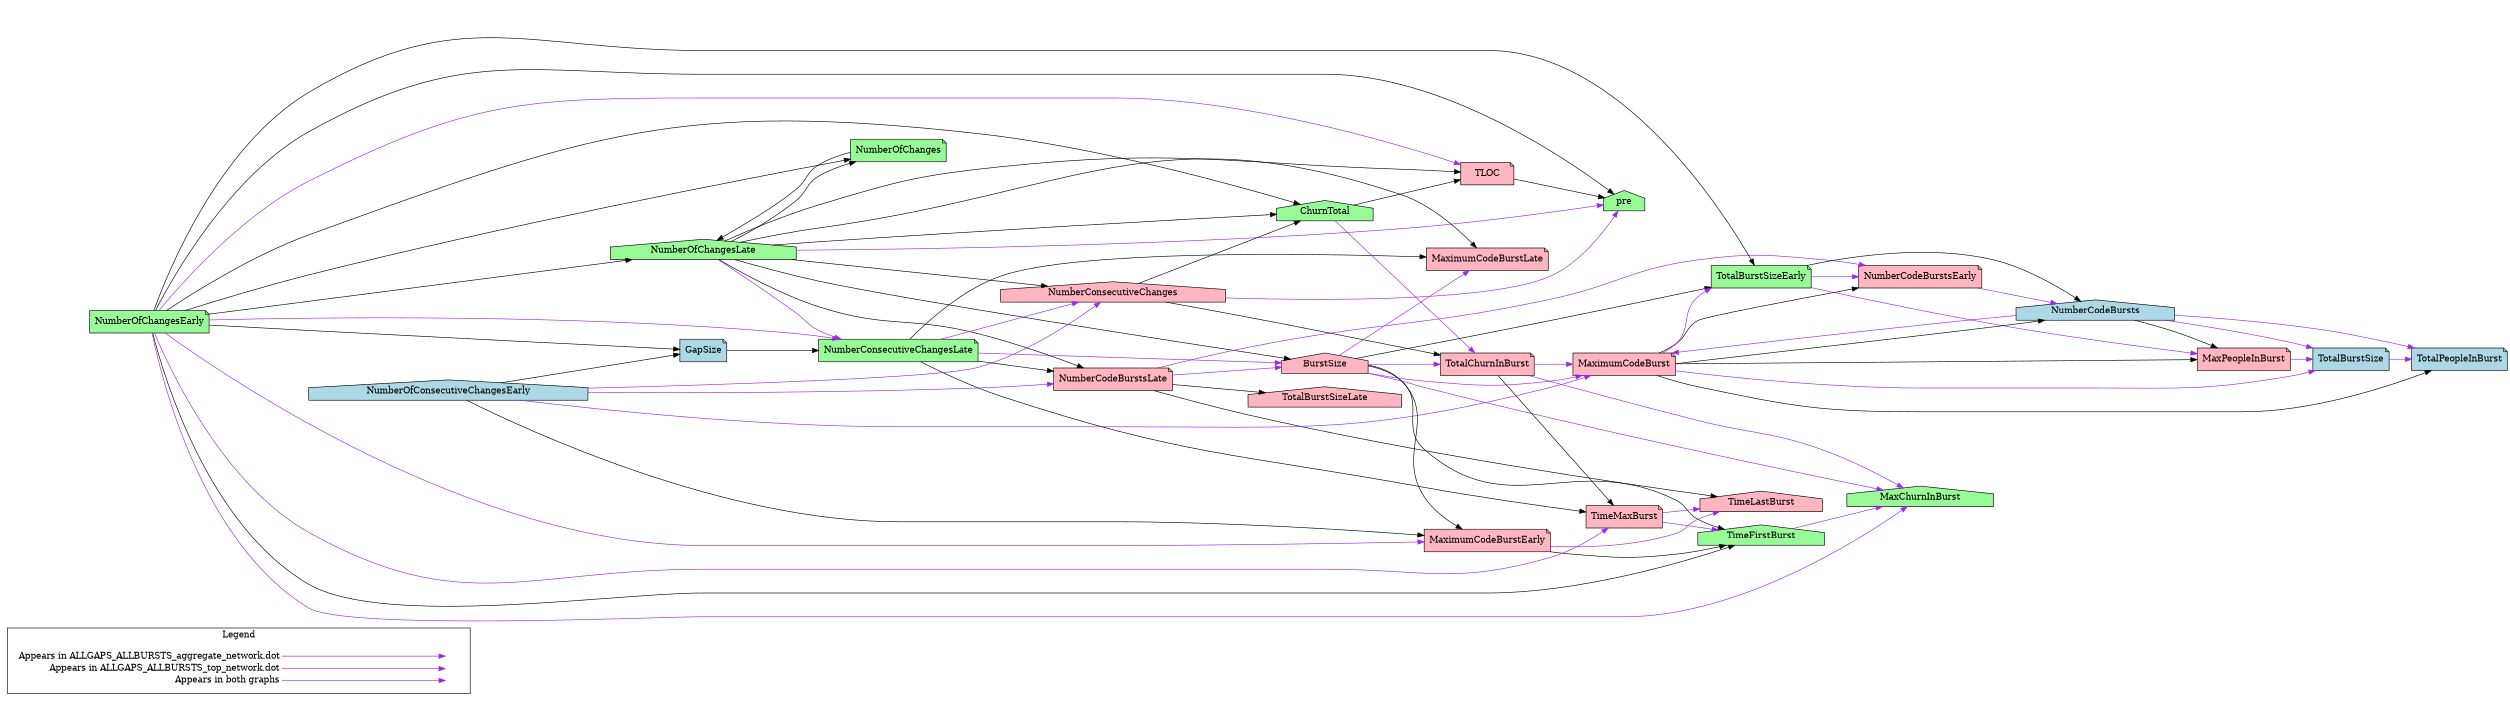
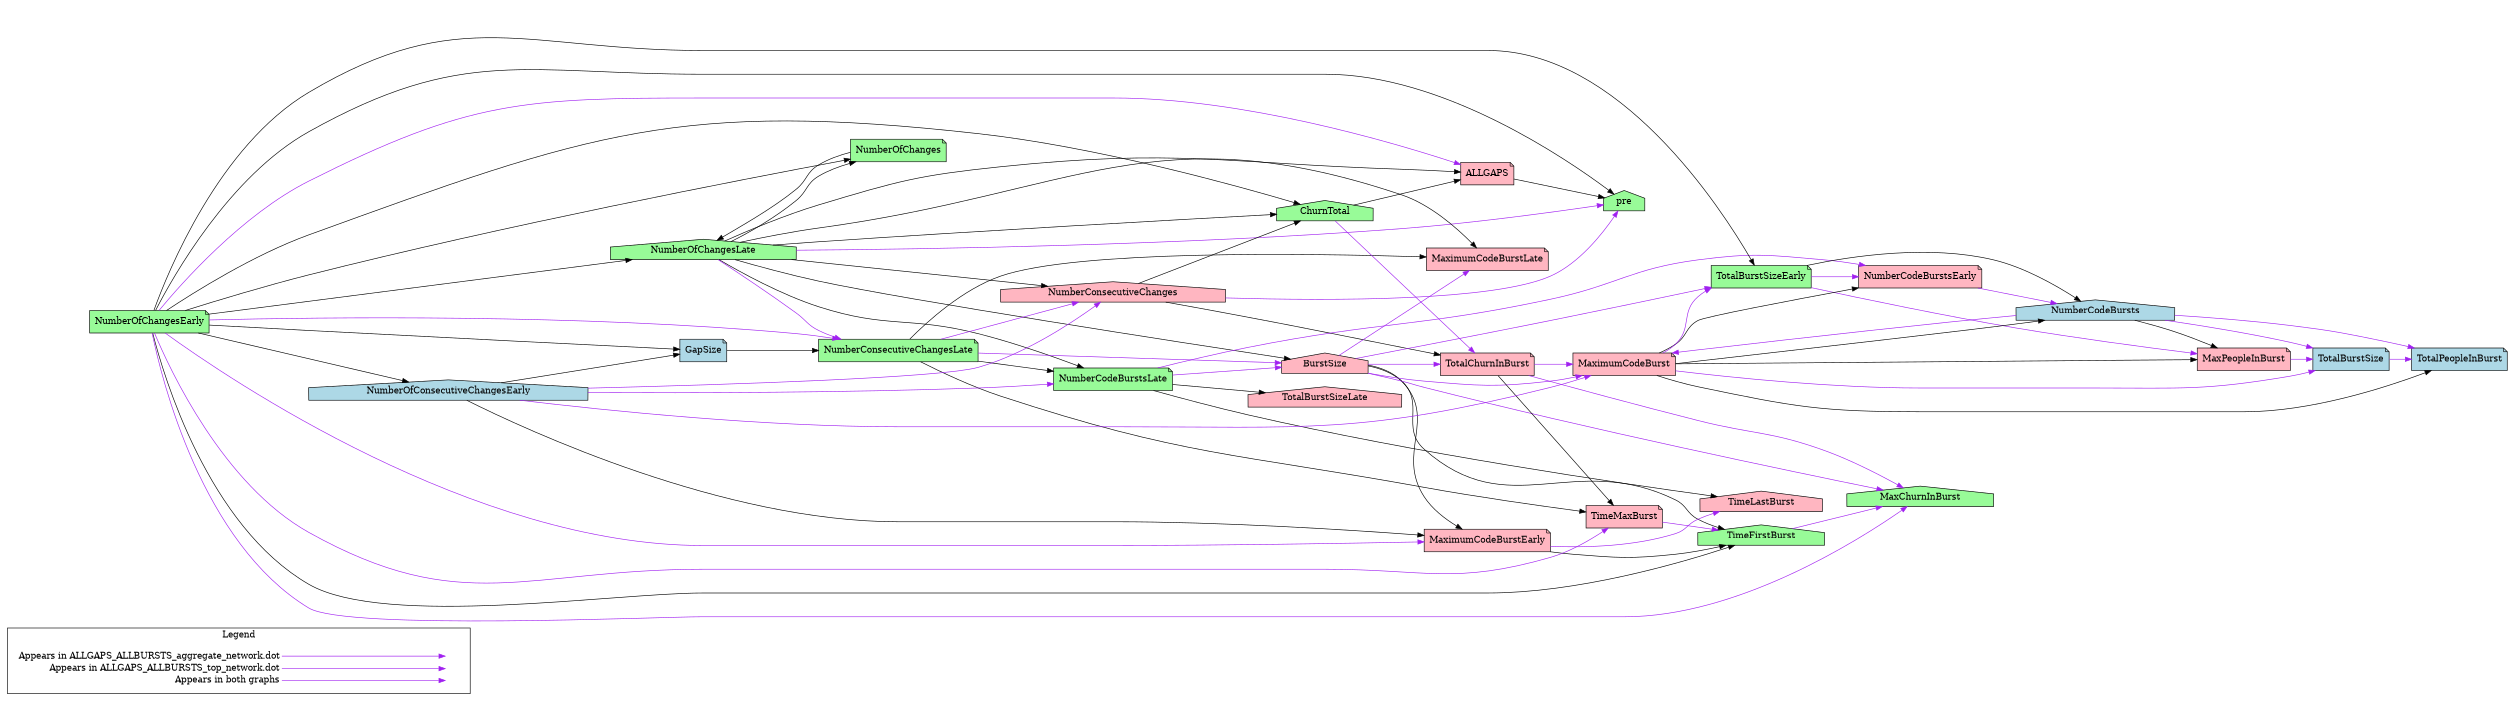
(1487, 174) -> (1487, 174)
(1531, 324) -> (1531, 324)
none -> (300, 357)
(1113, 379) -> (1113, 379)
(1678, 511) -> none
